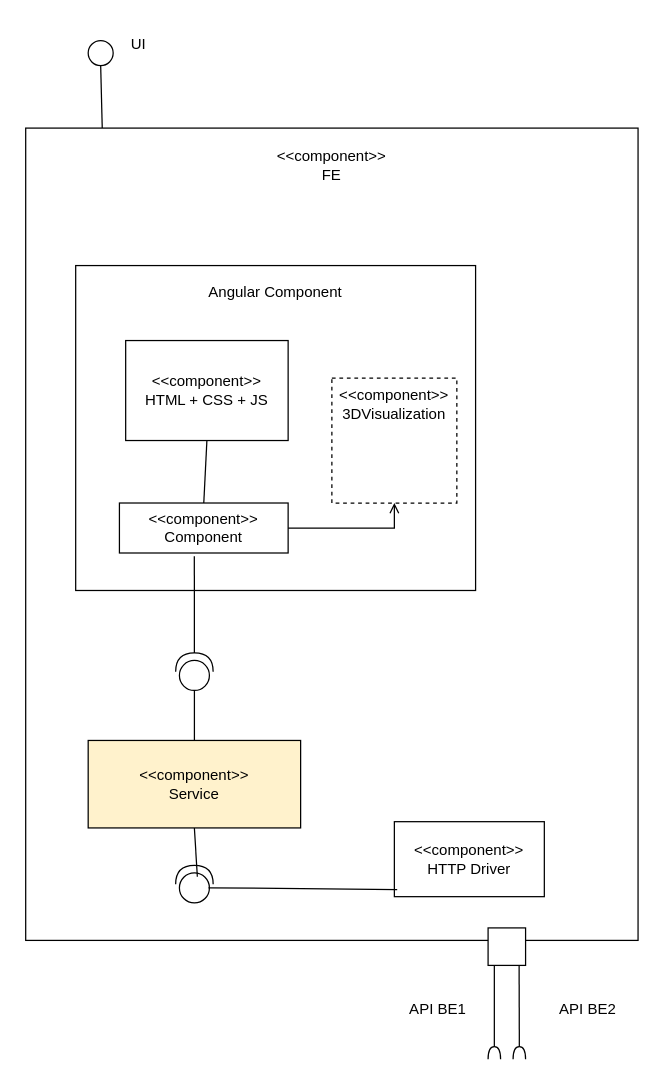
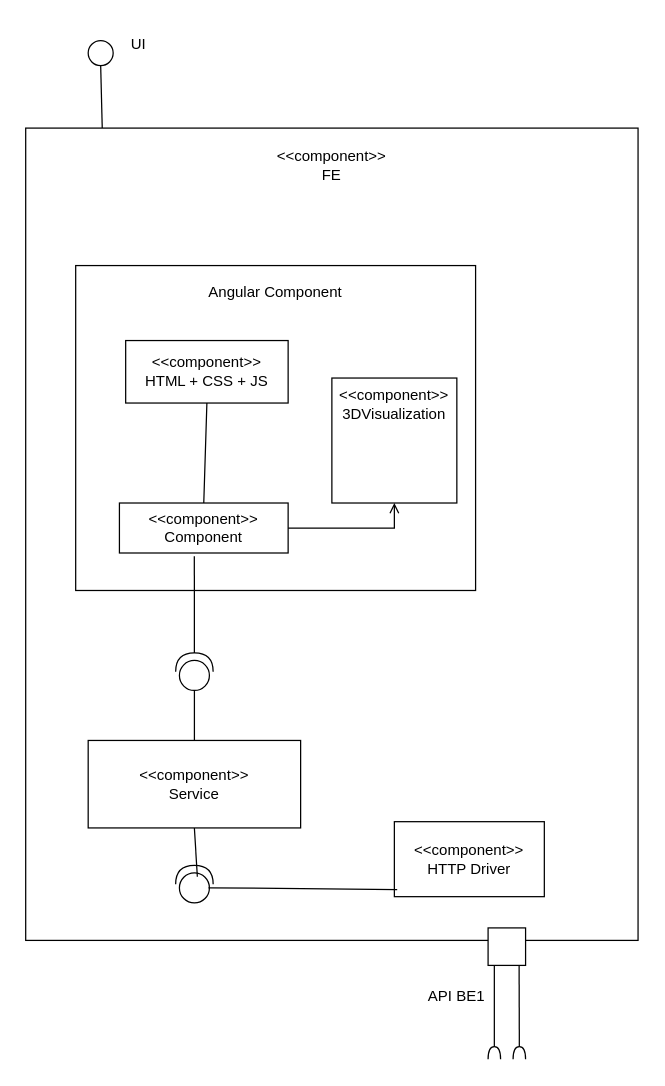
(207, 391) -> (207, 372)
(394, 441) -> (394, 441)
(194, 784) -> (194, 784)
(438, 1009) -> (457, 997)
(588, 1009) -> none
